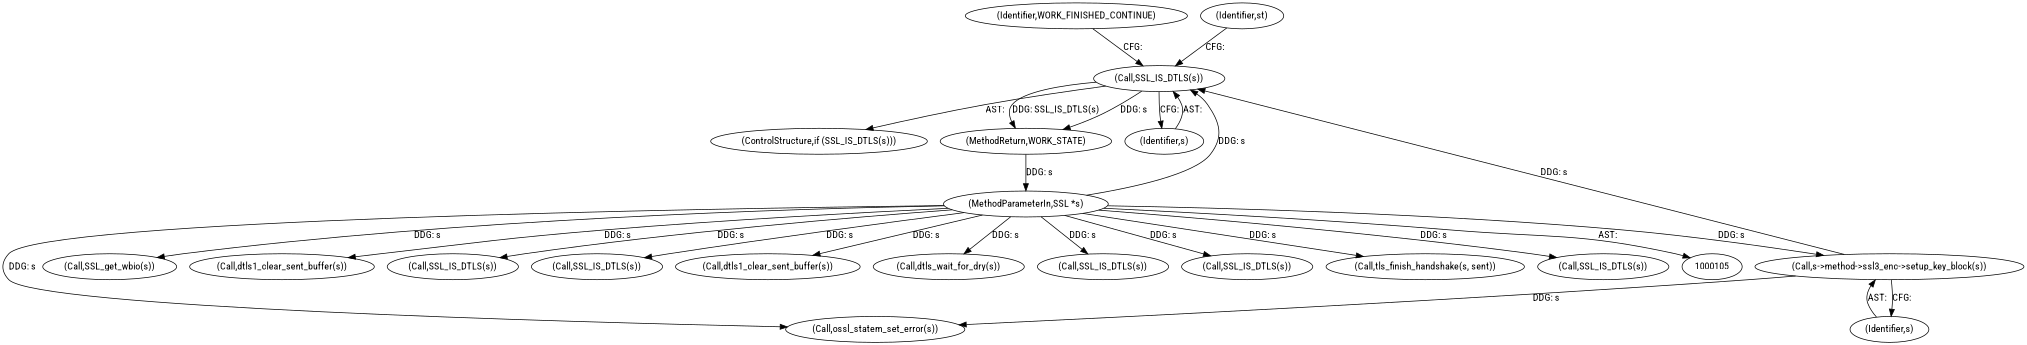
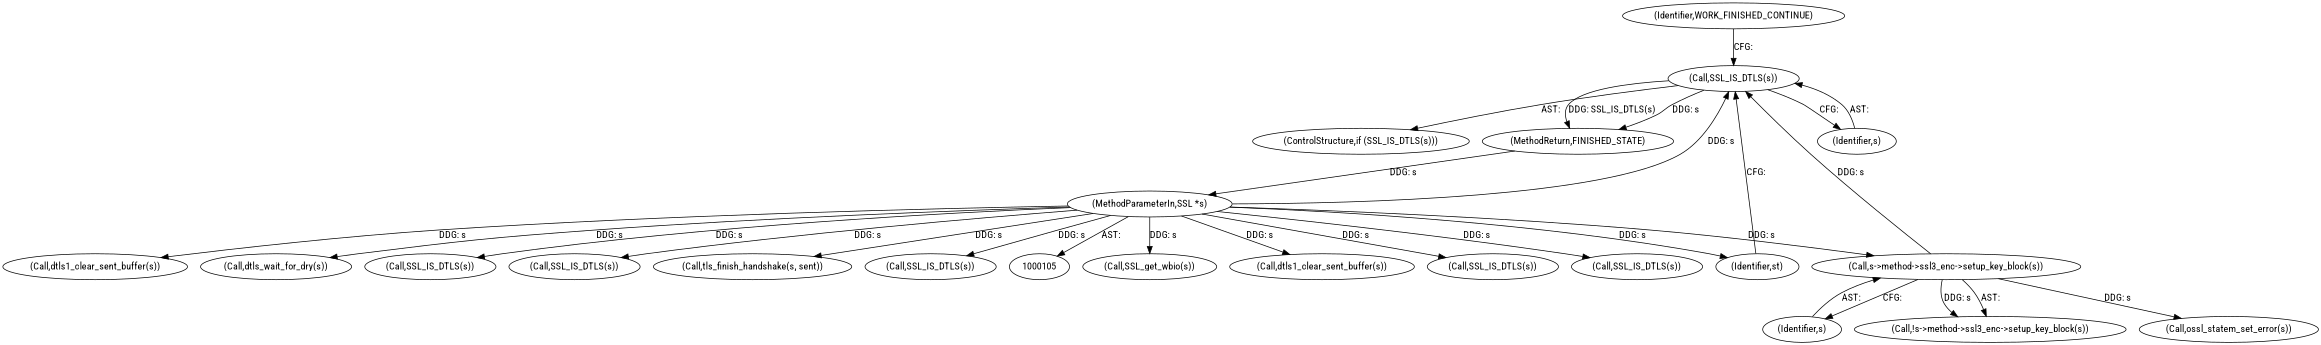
(1026, 141) -> (1578, 141)
(74, 239) -> (1476, 223)
none -> (1990, 329)
